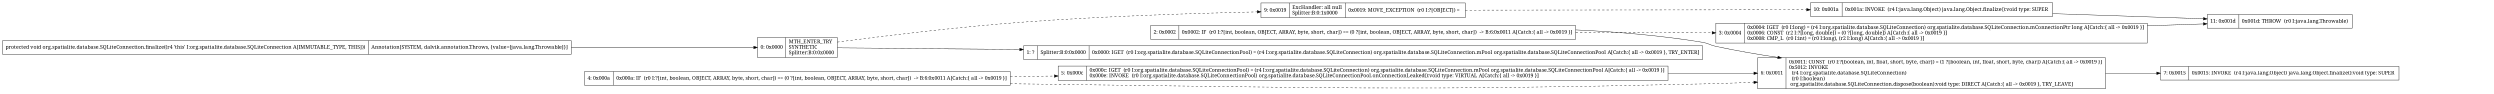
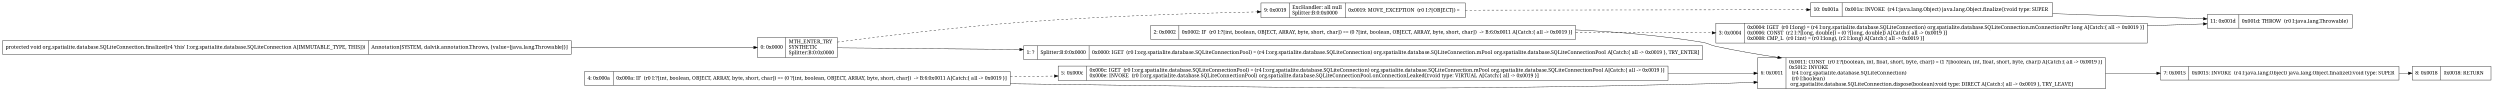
(1315, 13) -> (1315, 13)
none -> (2452, 73)
(1382, 88) -> (1382, 88)
